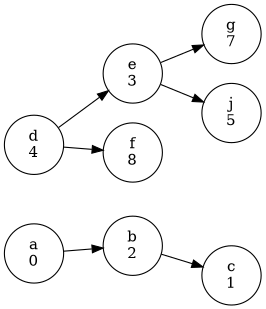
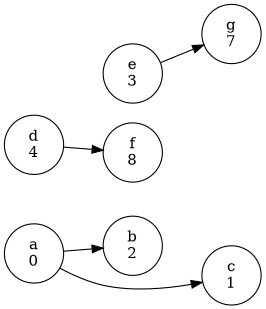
(79, 112) -> none
(232, 113) -> none
(177, 259) -> (124, 288)
